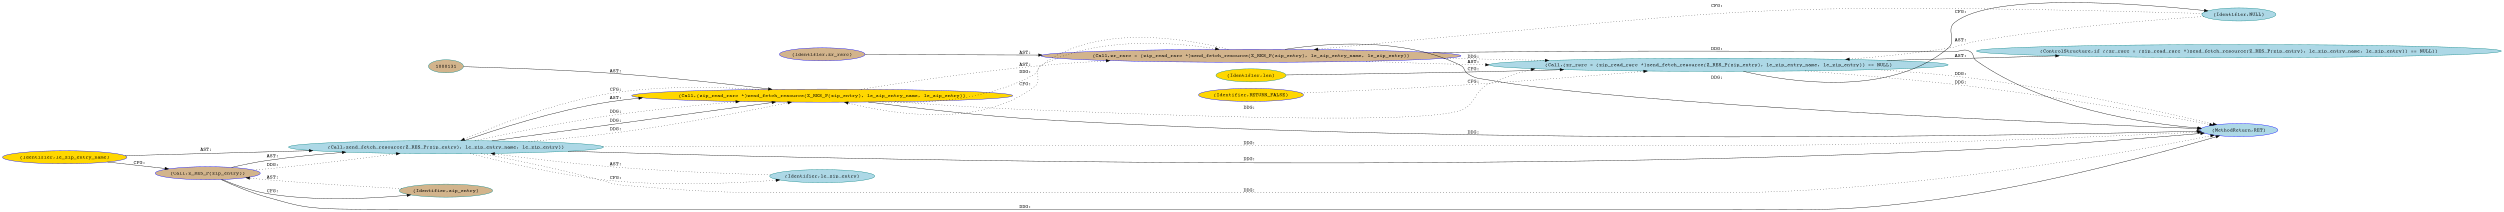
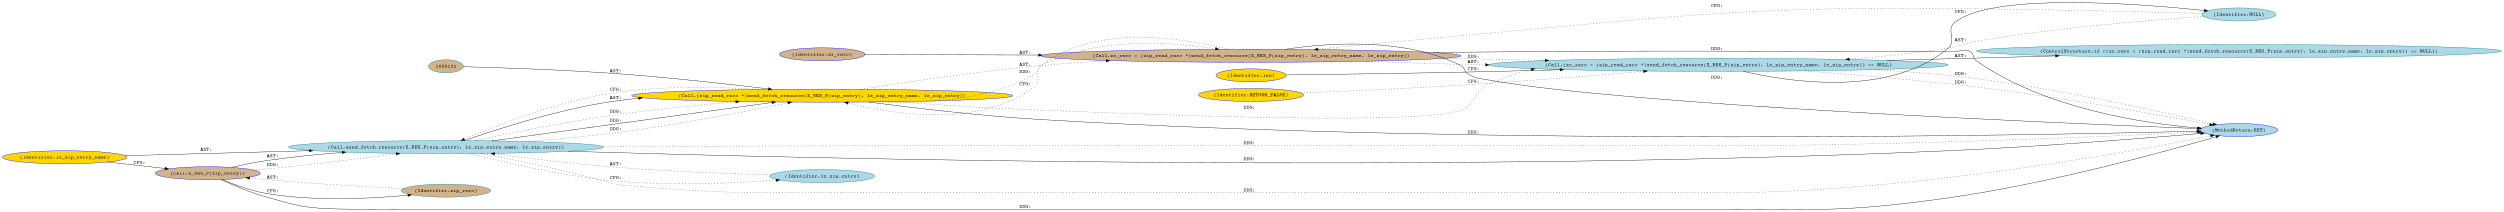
(1251, 75) -> (1251, 75)
(446, 191) -> (446, 191)
